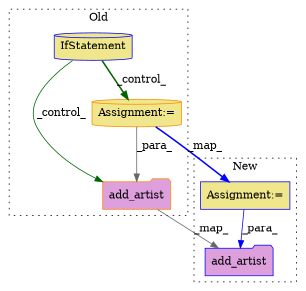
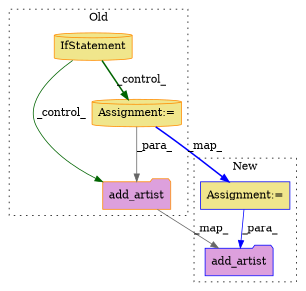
(93, 47) -> (93, 47)
